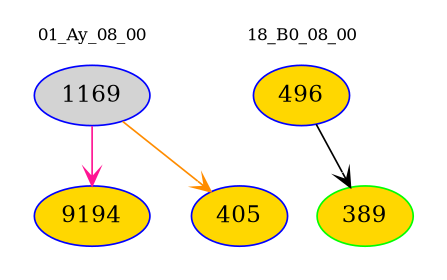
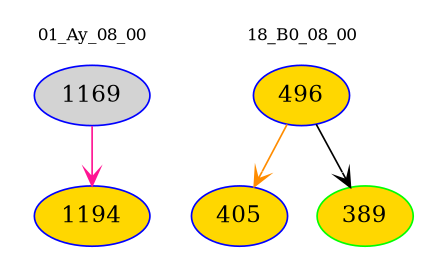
(153, 145) -> (275, 148)
(92, 216) -> (92, 216)
